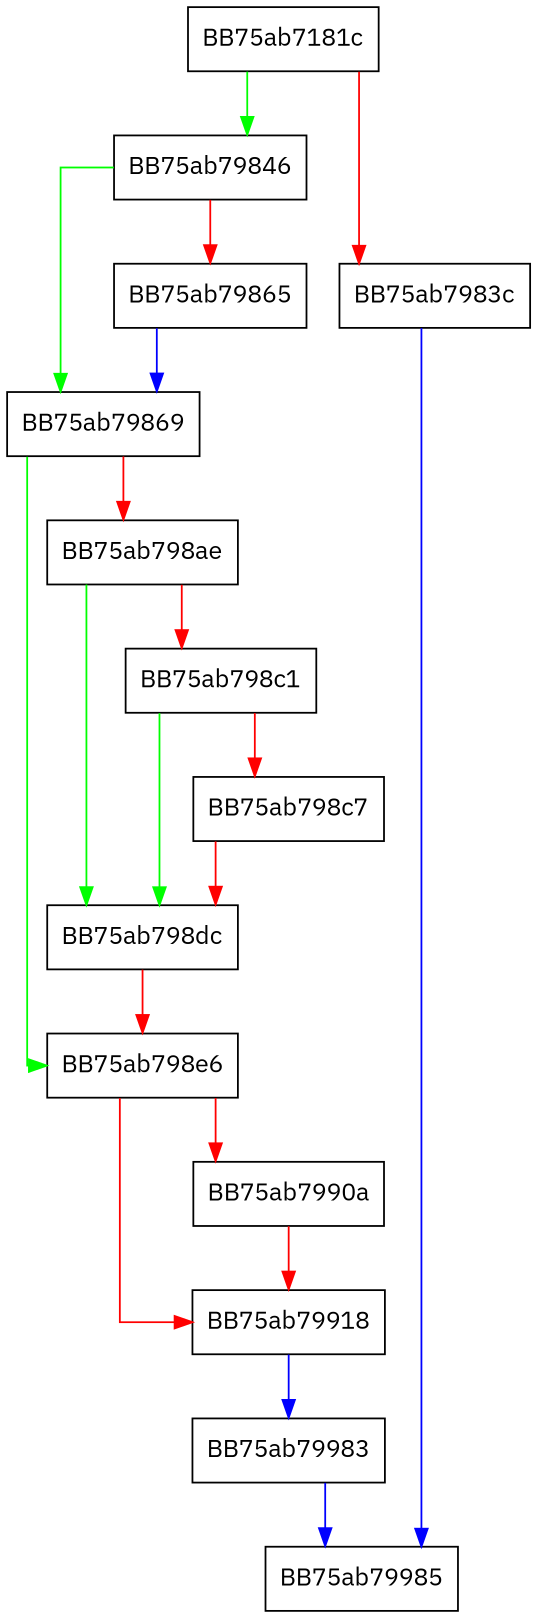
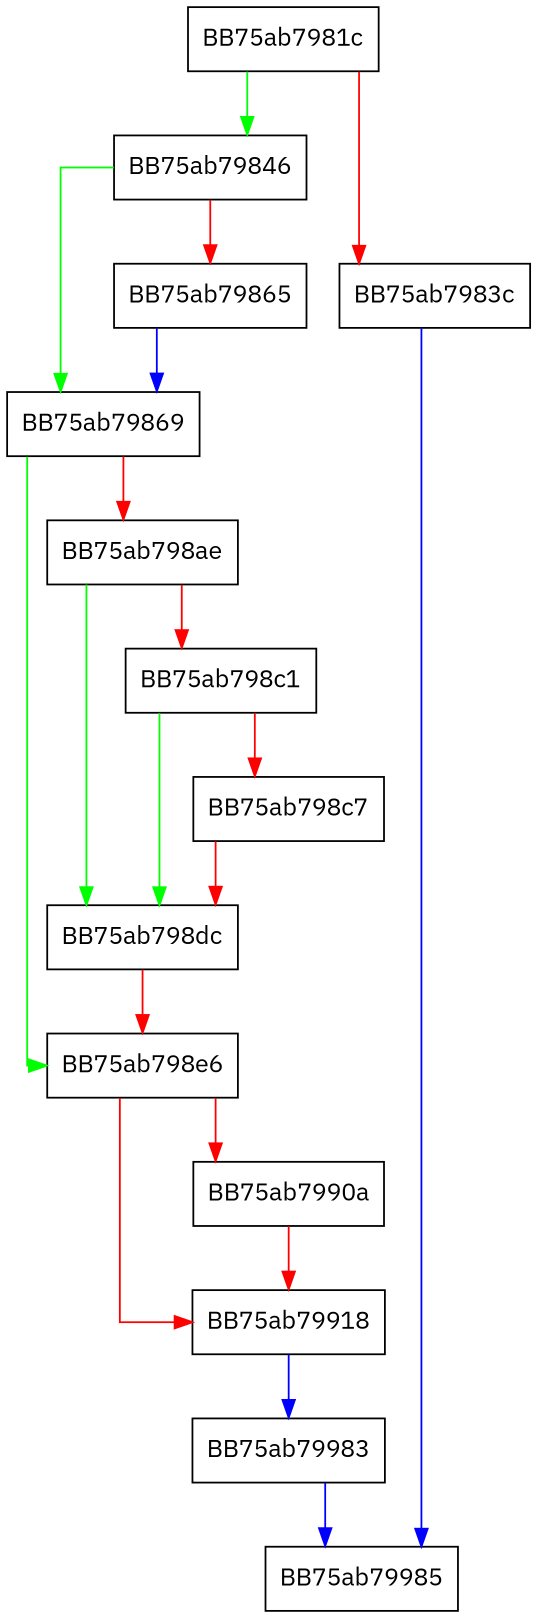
(283, 39) -> (283, 39)
